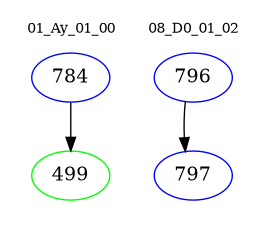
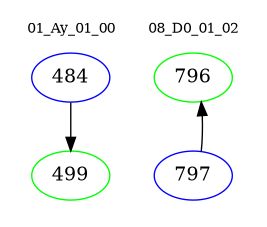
(71, 78) -> (71, 78)
(193, 78) -> (193, 78)
(184, 120) -> (202, 134)
